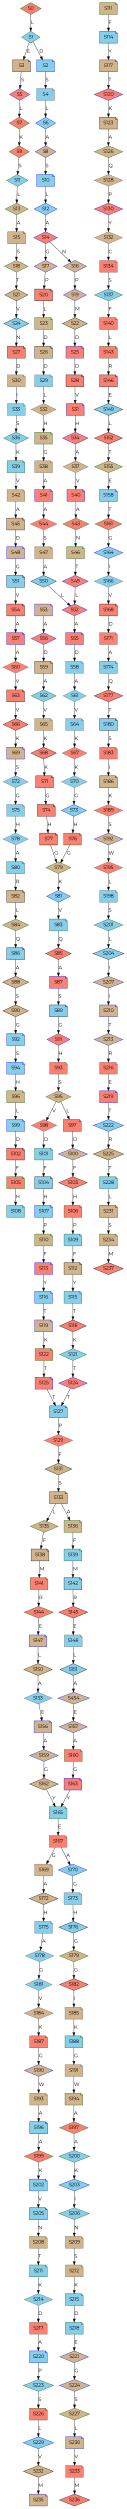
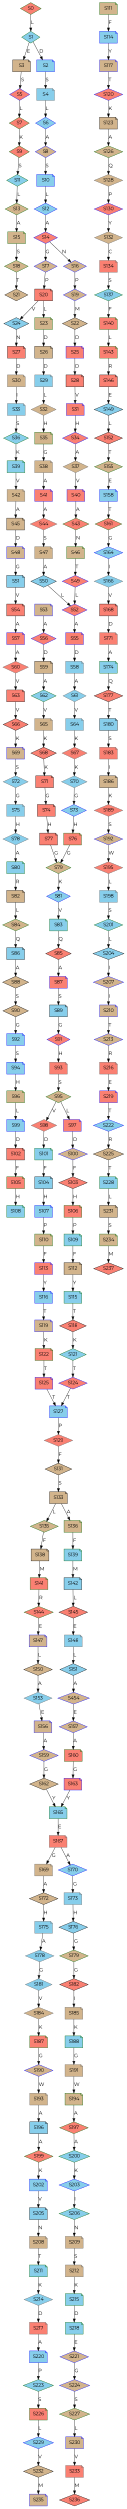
(16, 308) -> (30, 309)
(75, 1598) -> (75, 1598)
